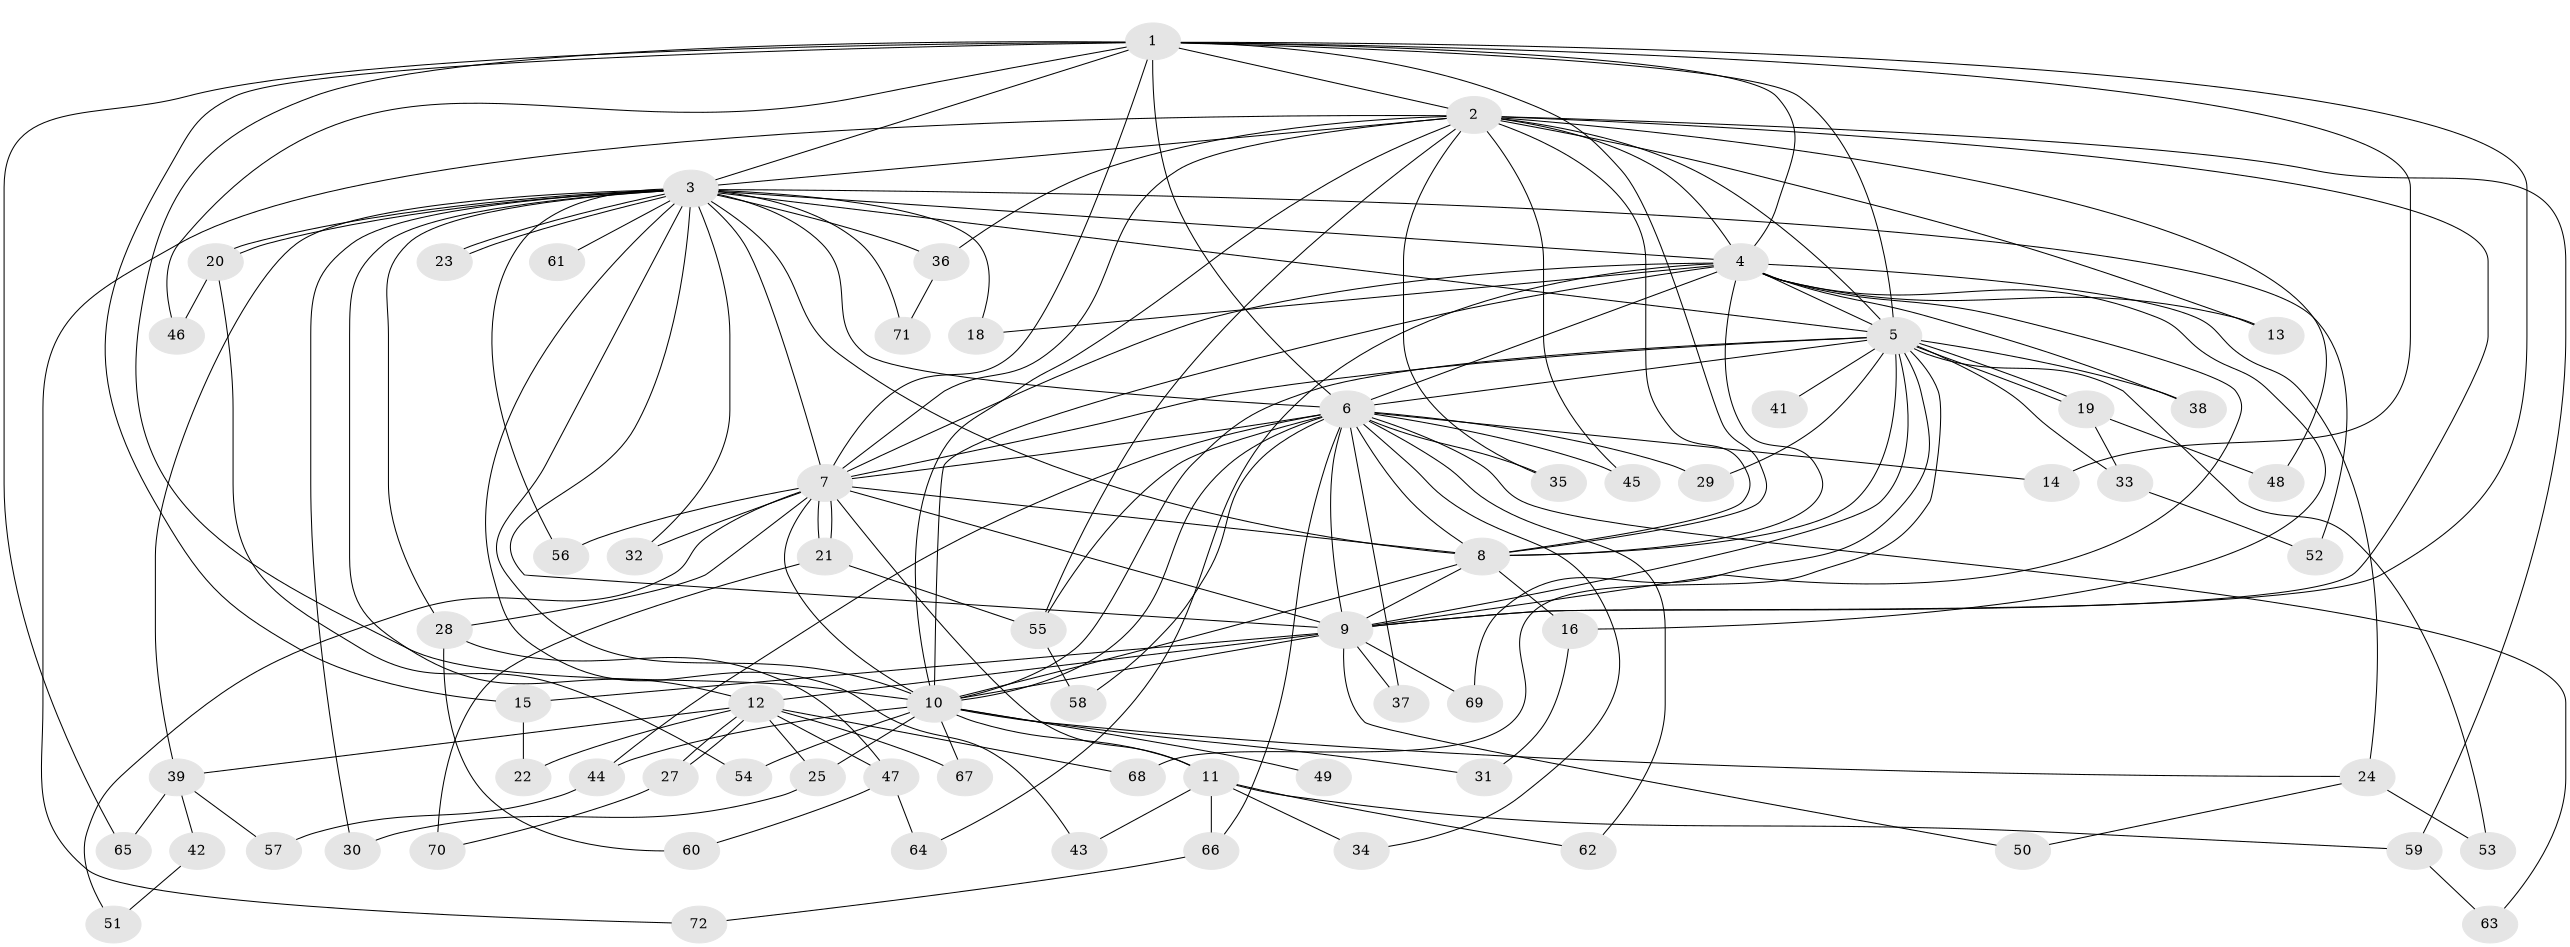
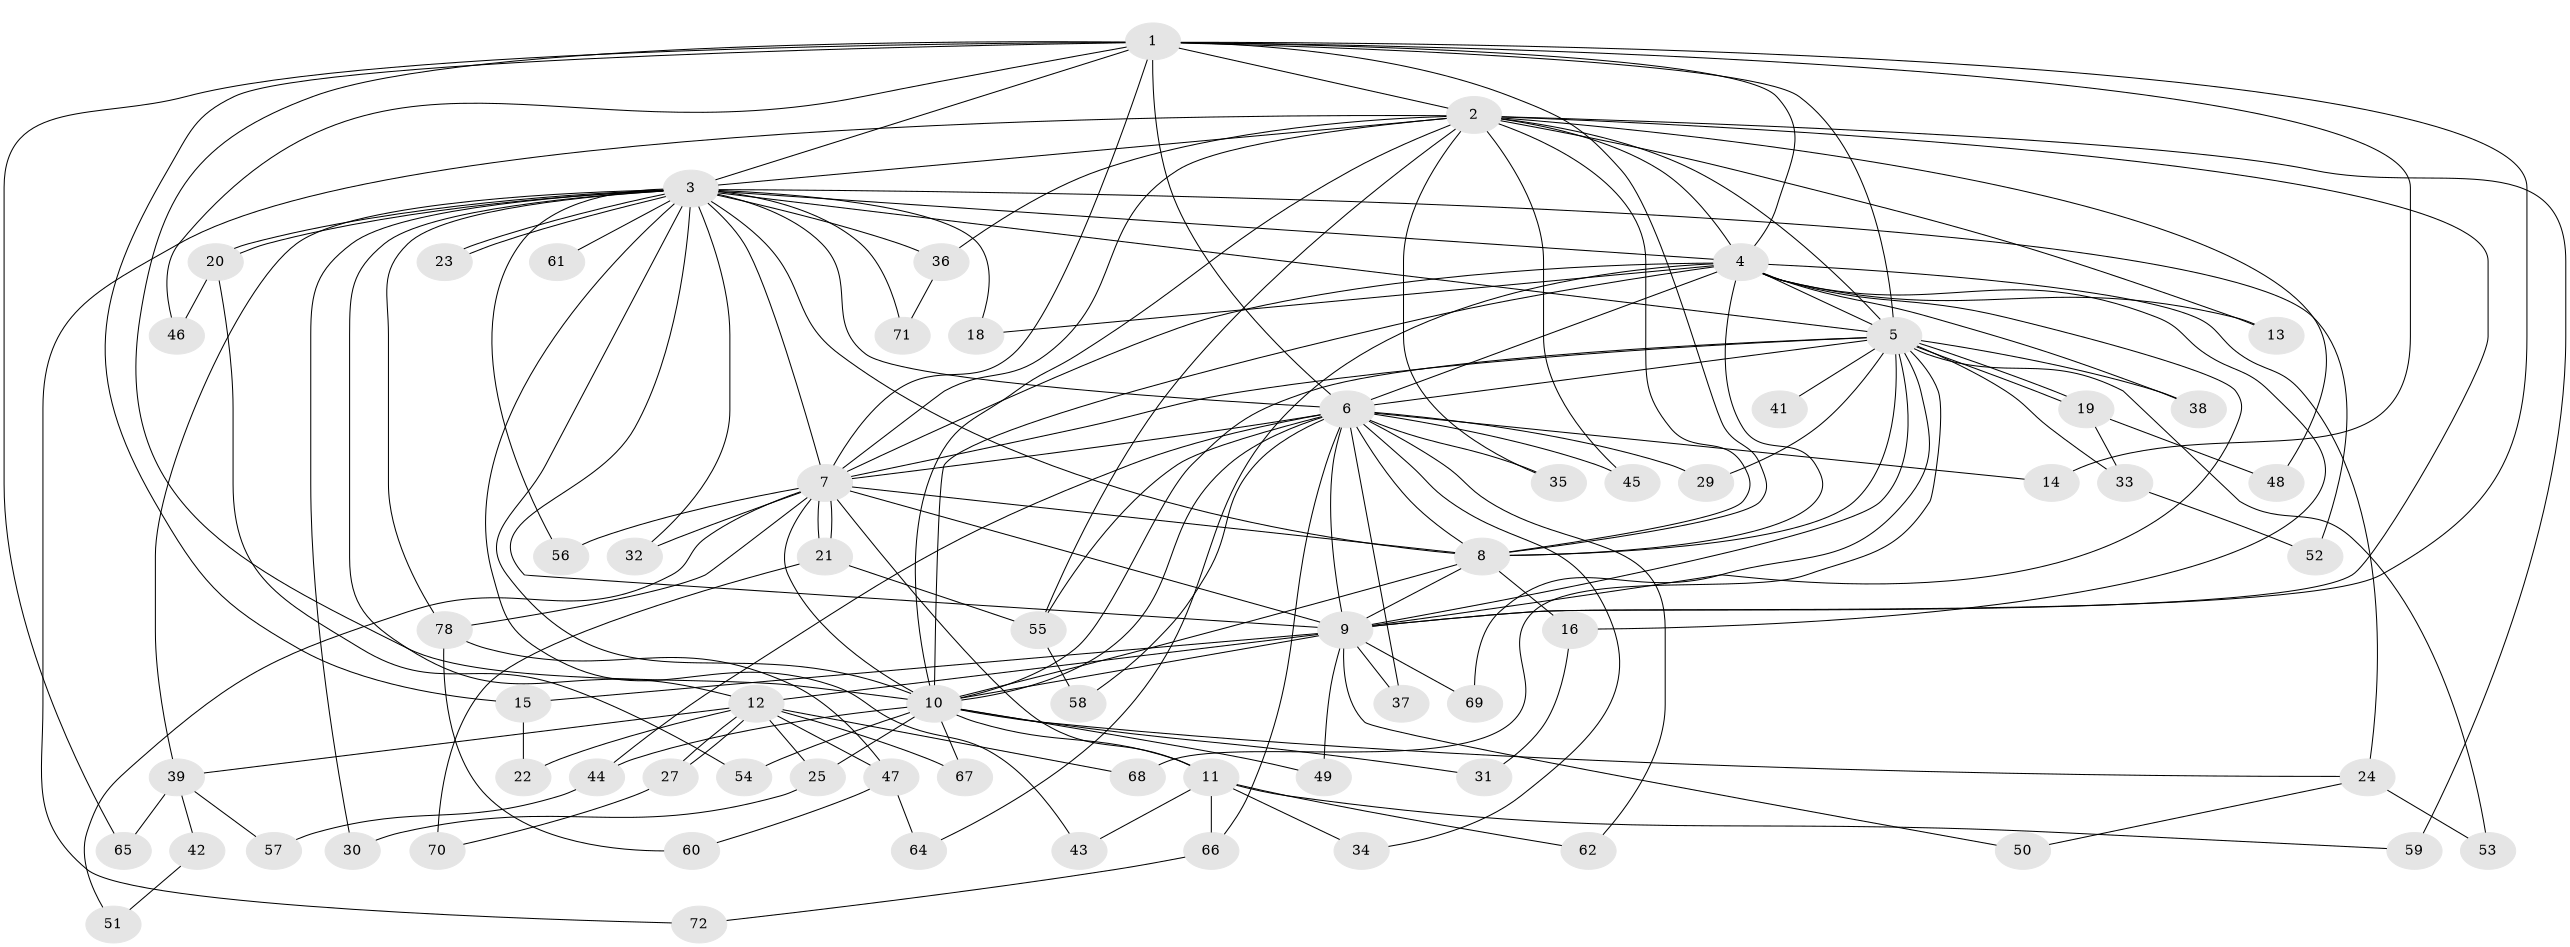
(445, 630) -> (445, 630)
none -> (1328, 703)
(2490, 925) -> none
